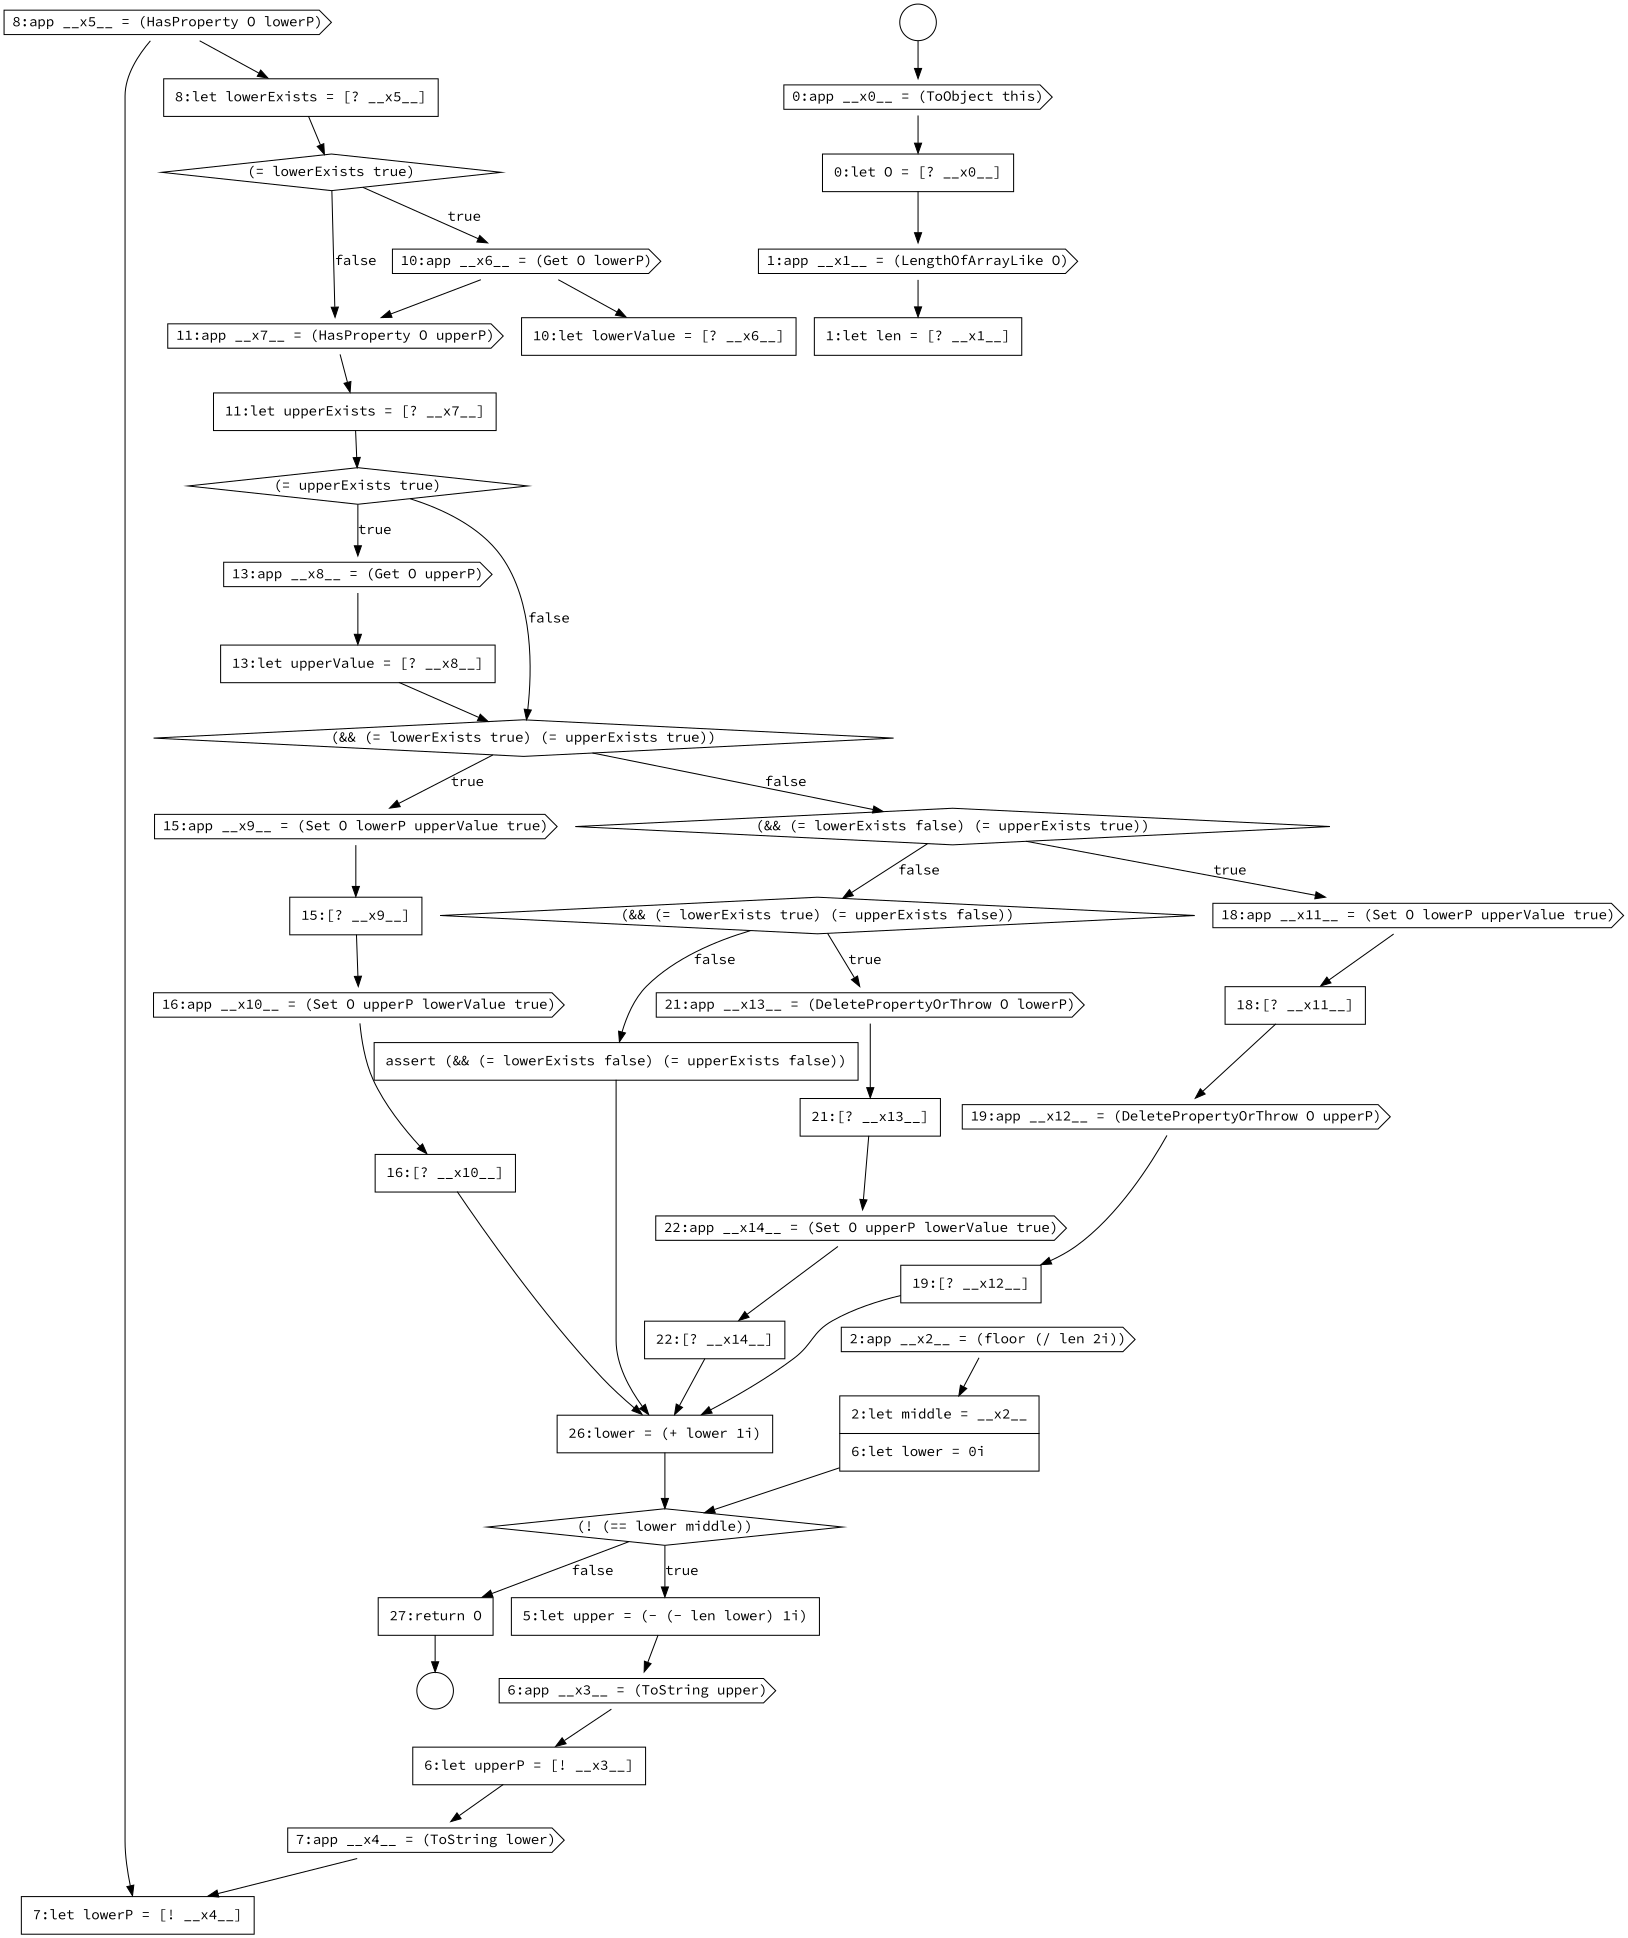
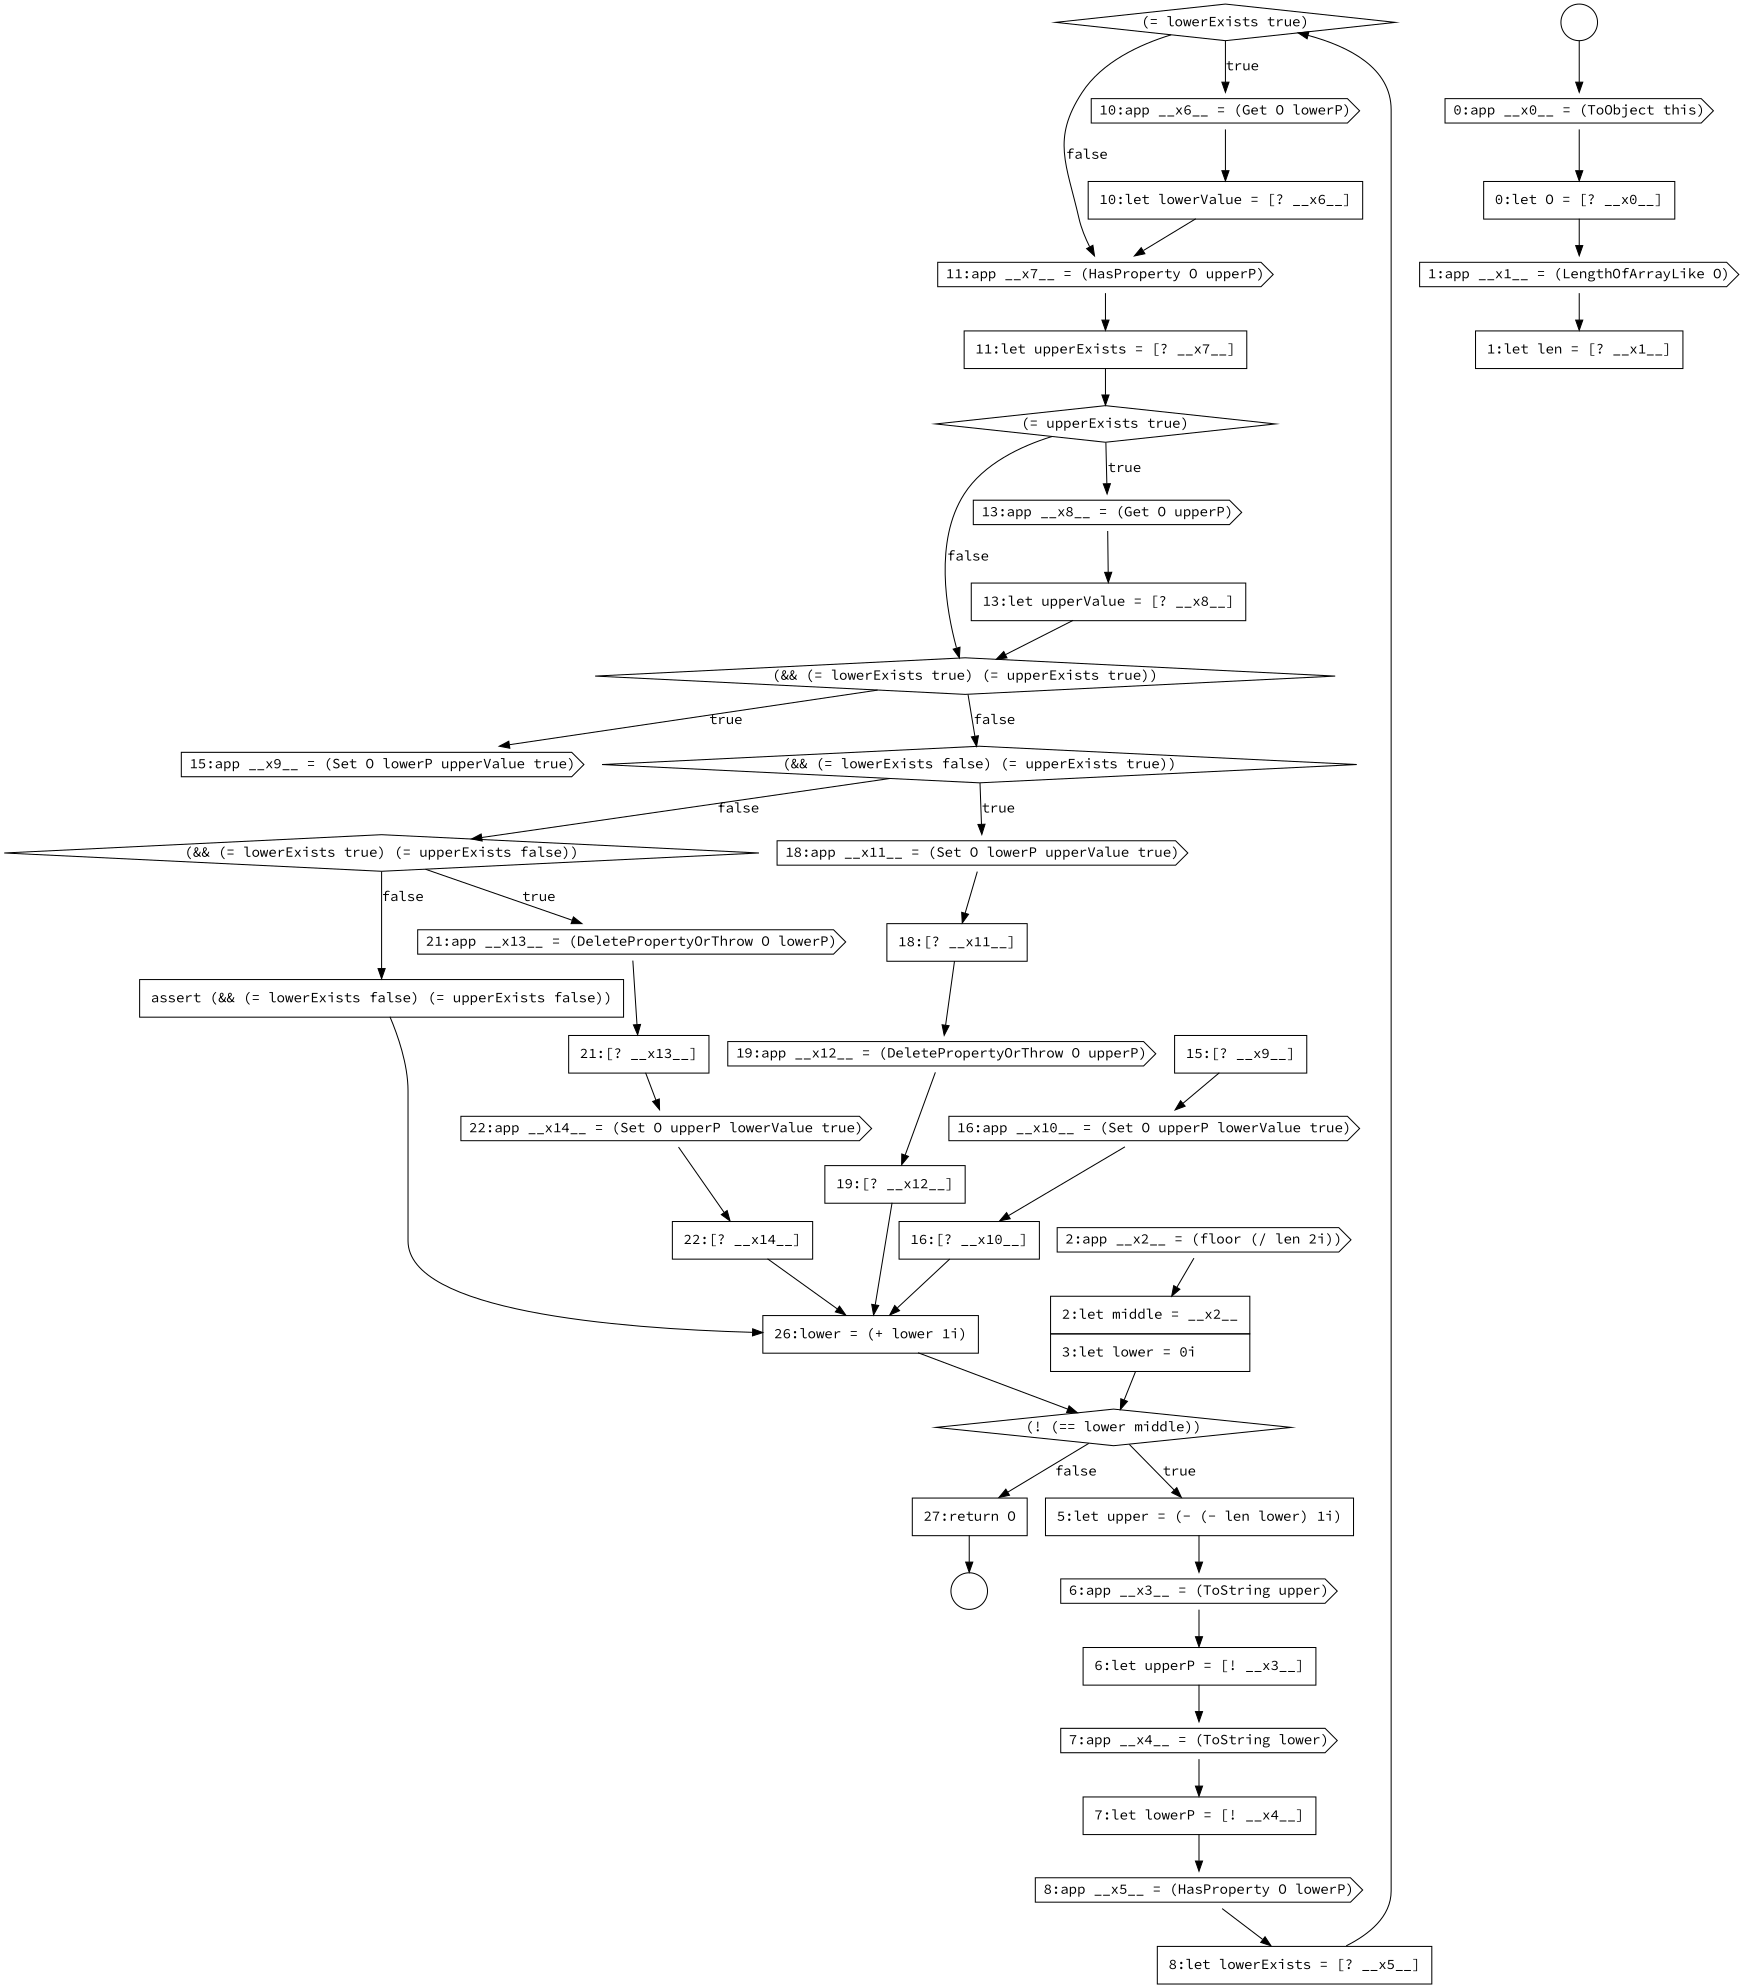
(436, 297) -> (1170, 235)
(356, 866) -> none
(125, 960) -> (1199, 1848)
(919, 1452) -> (1129, 1352)
